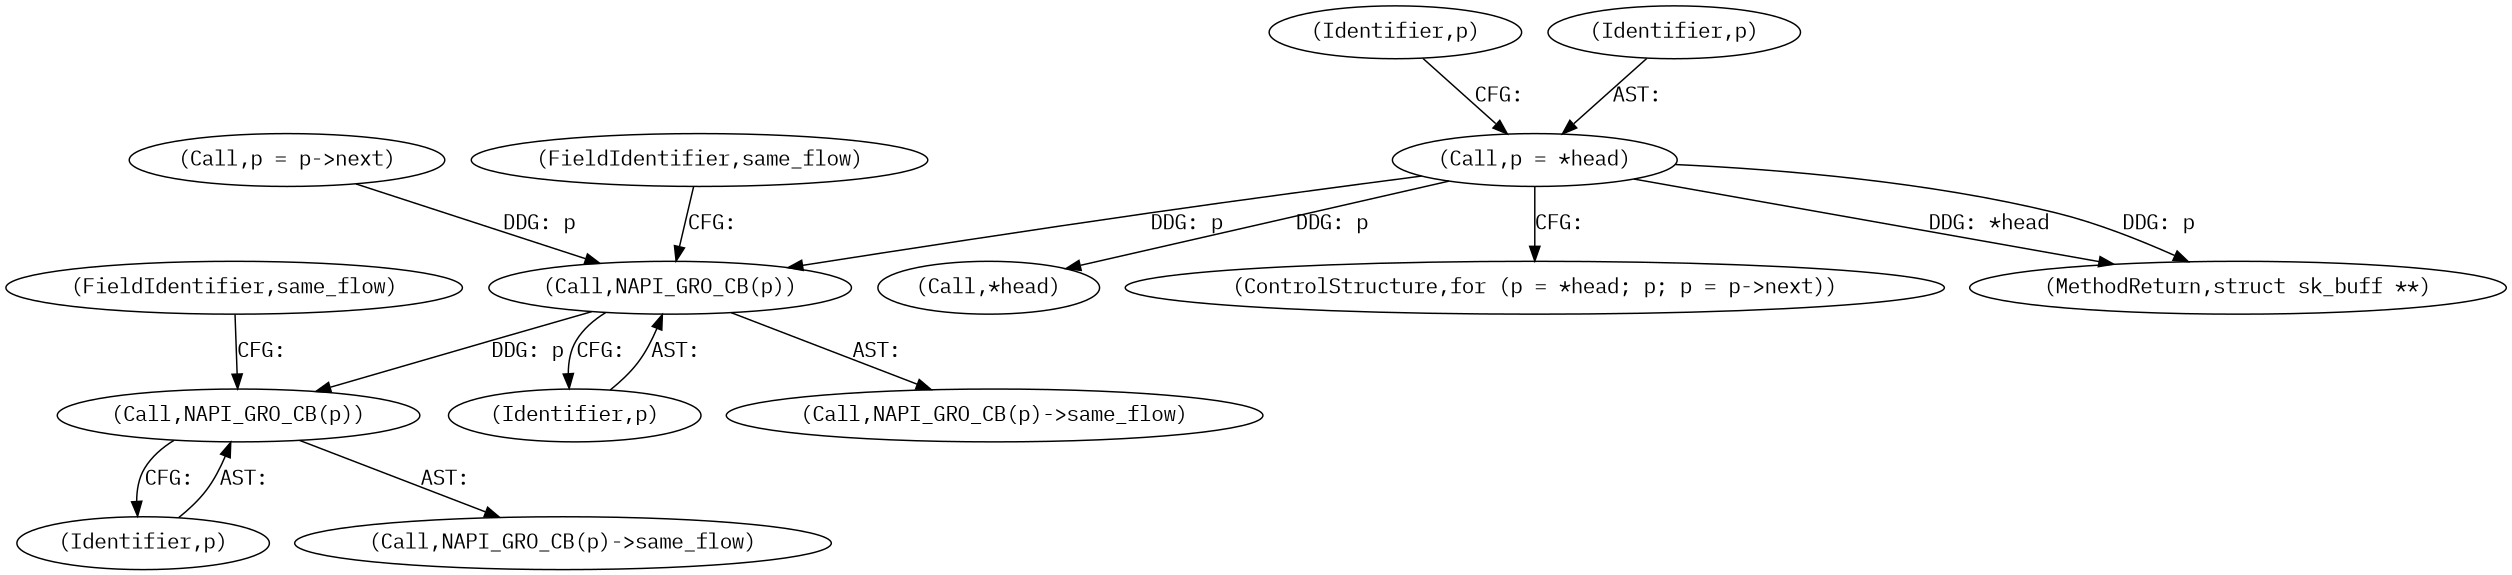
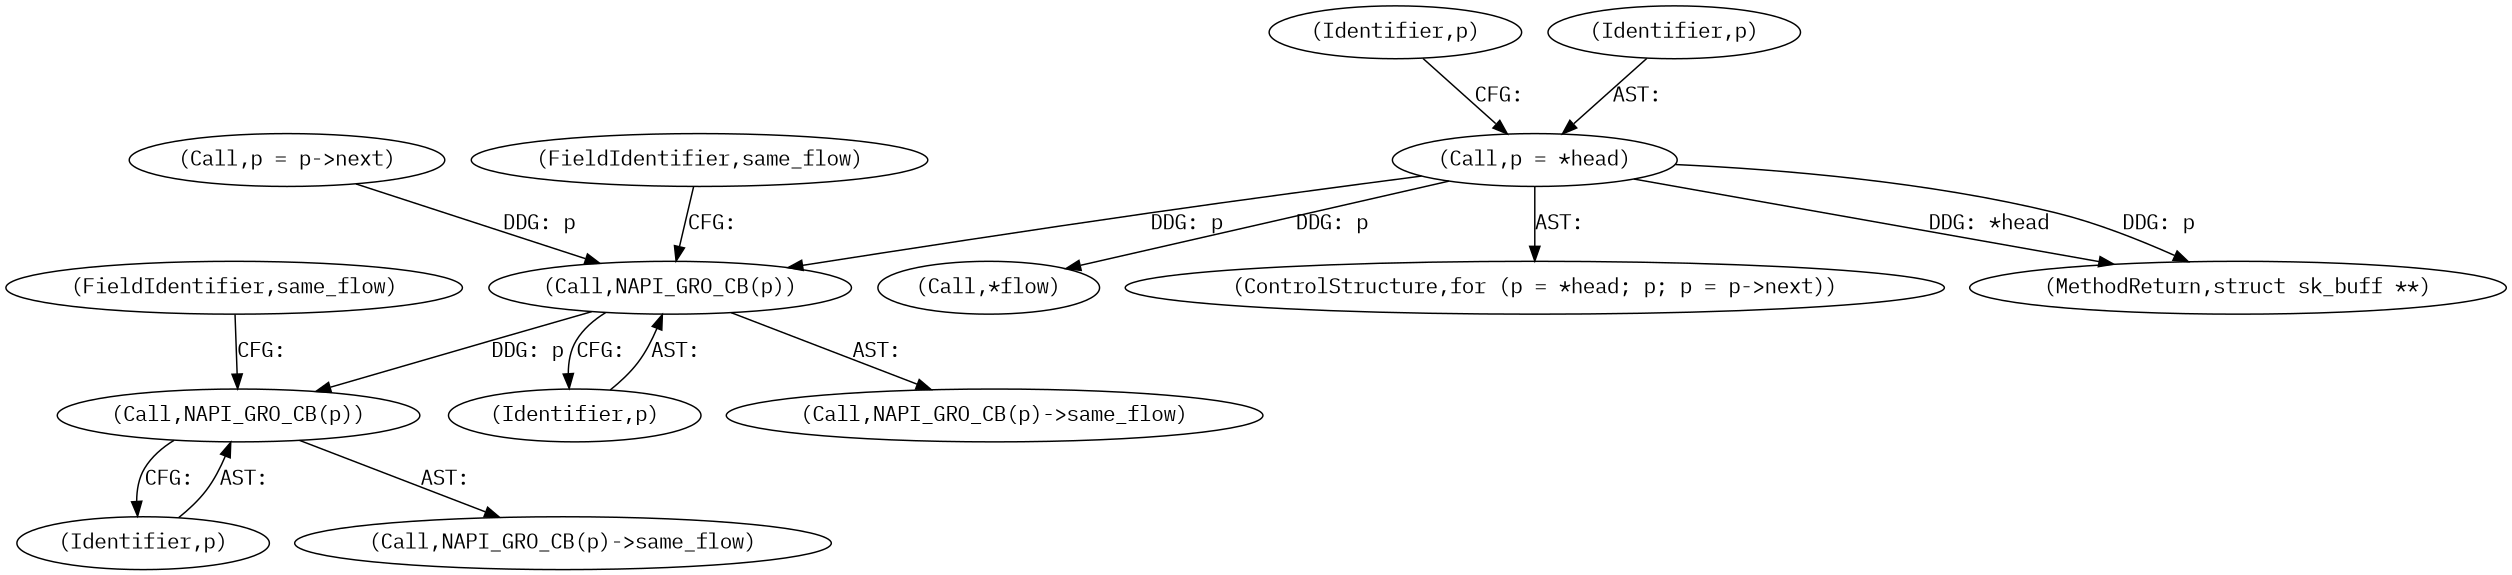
(1566, 224) -> (1566, 224)
(989, 288) -> (989, 288)
